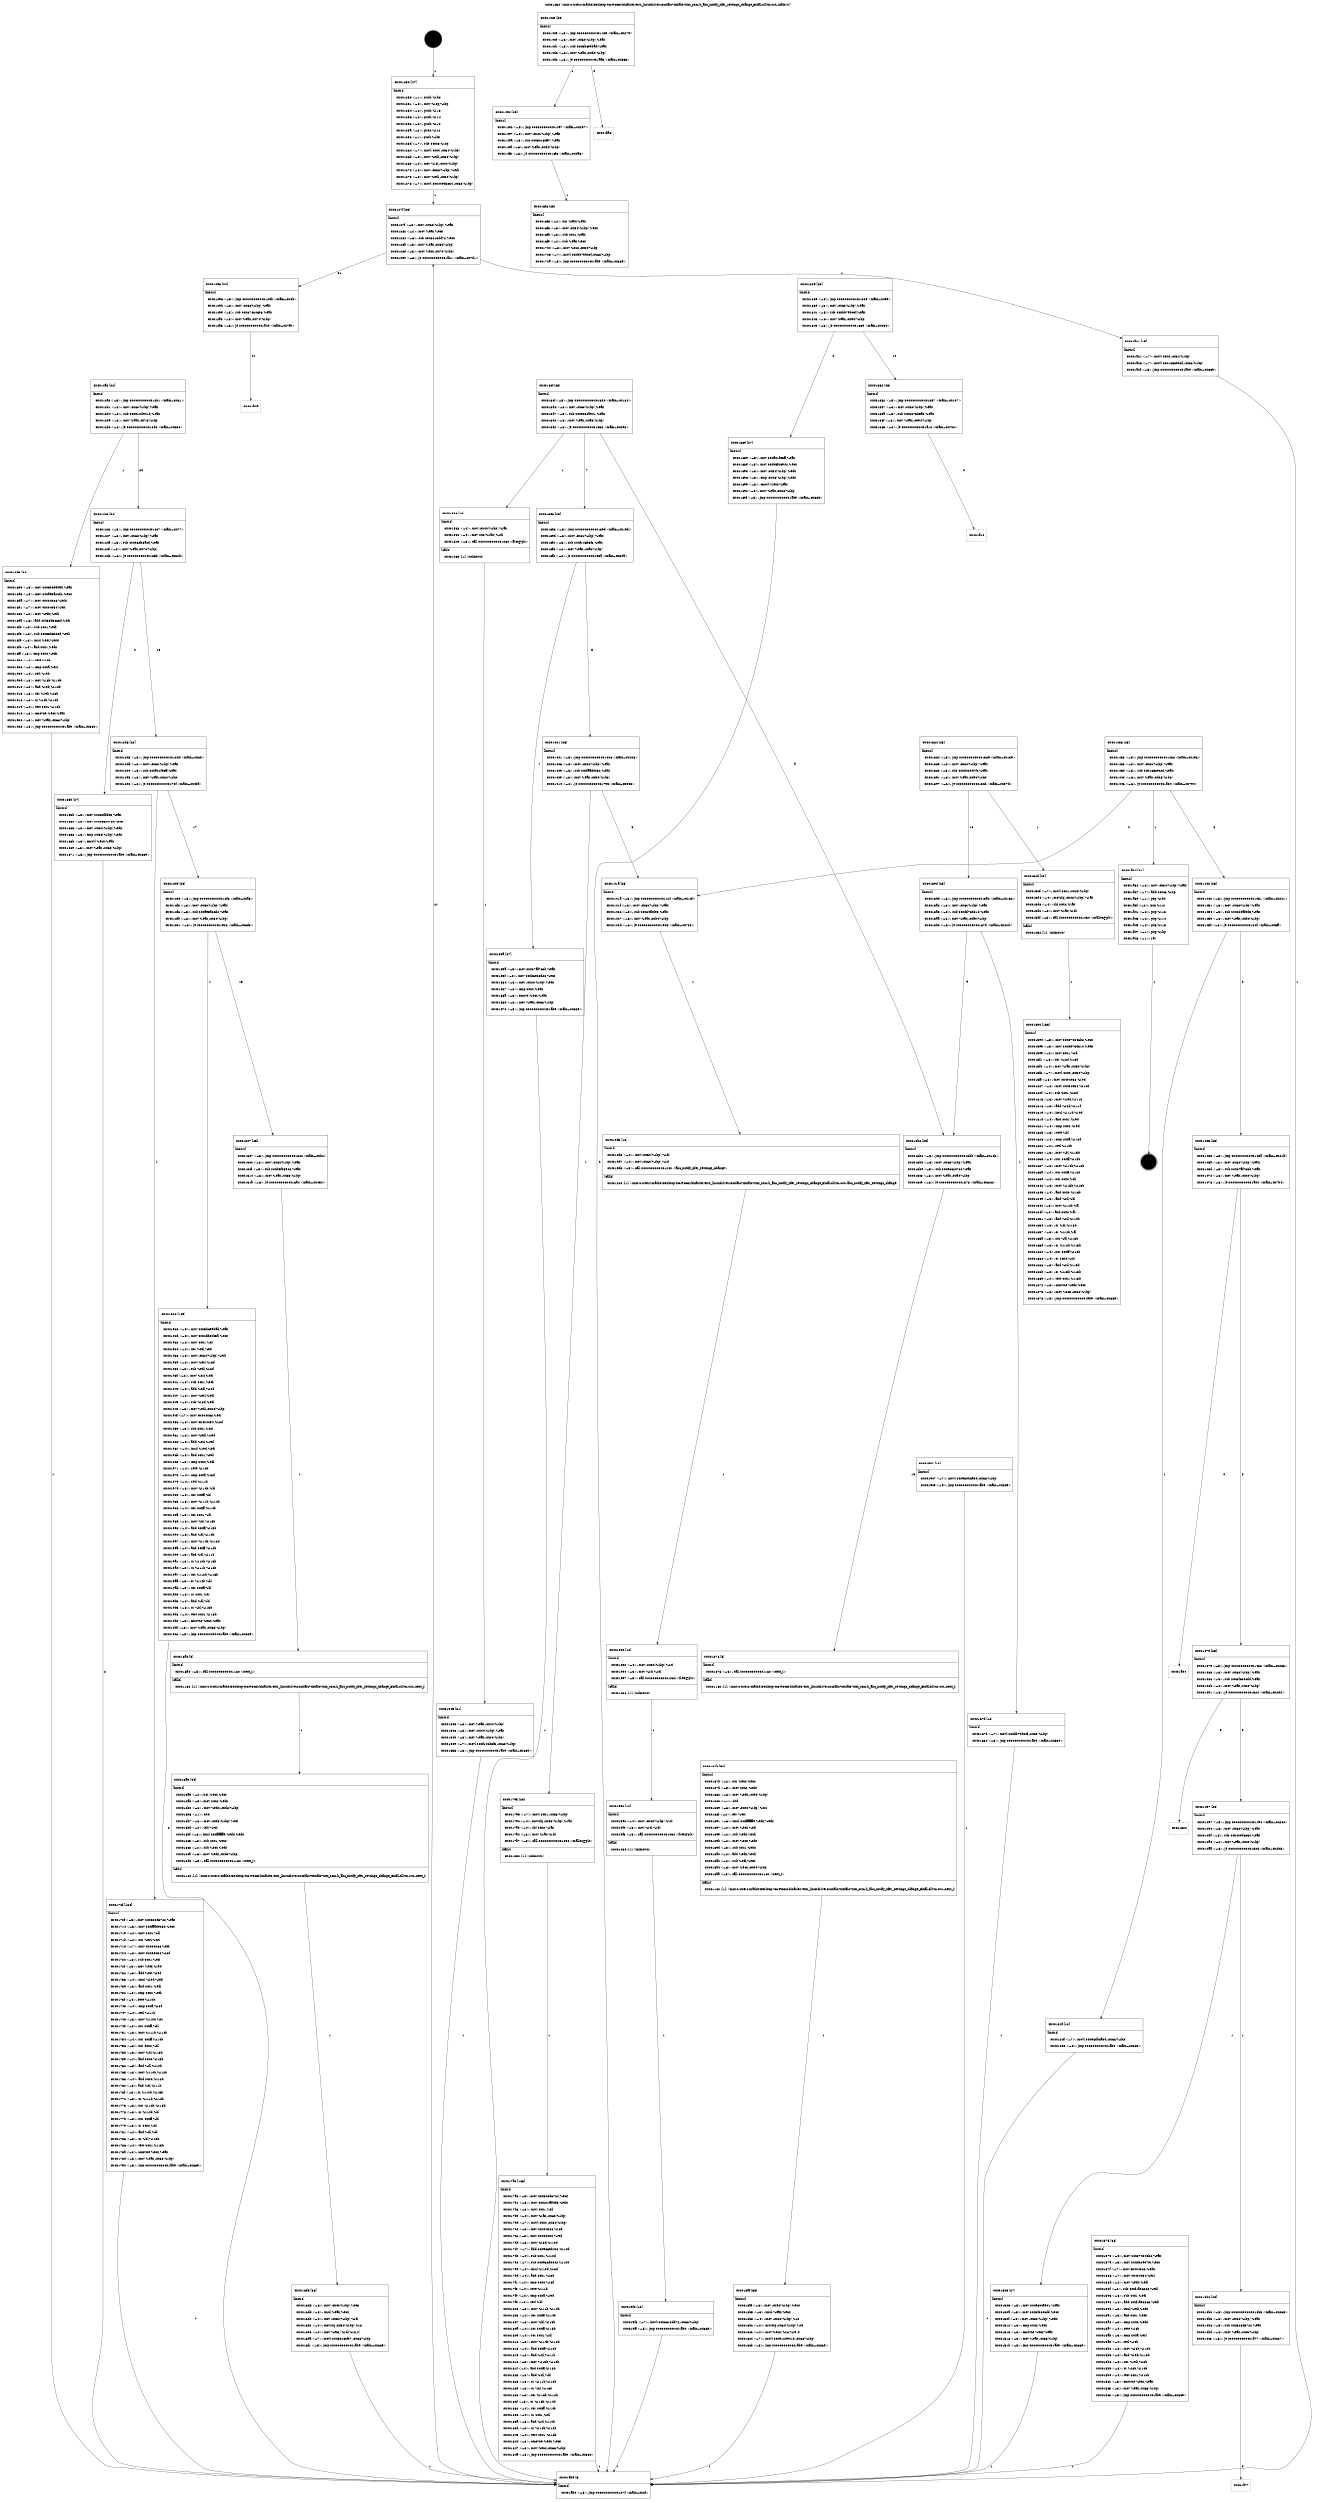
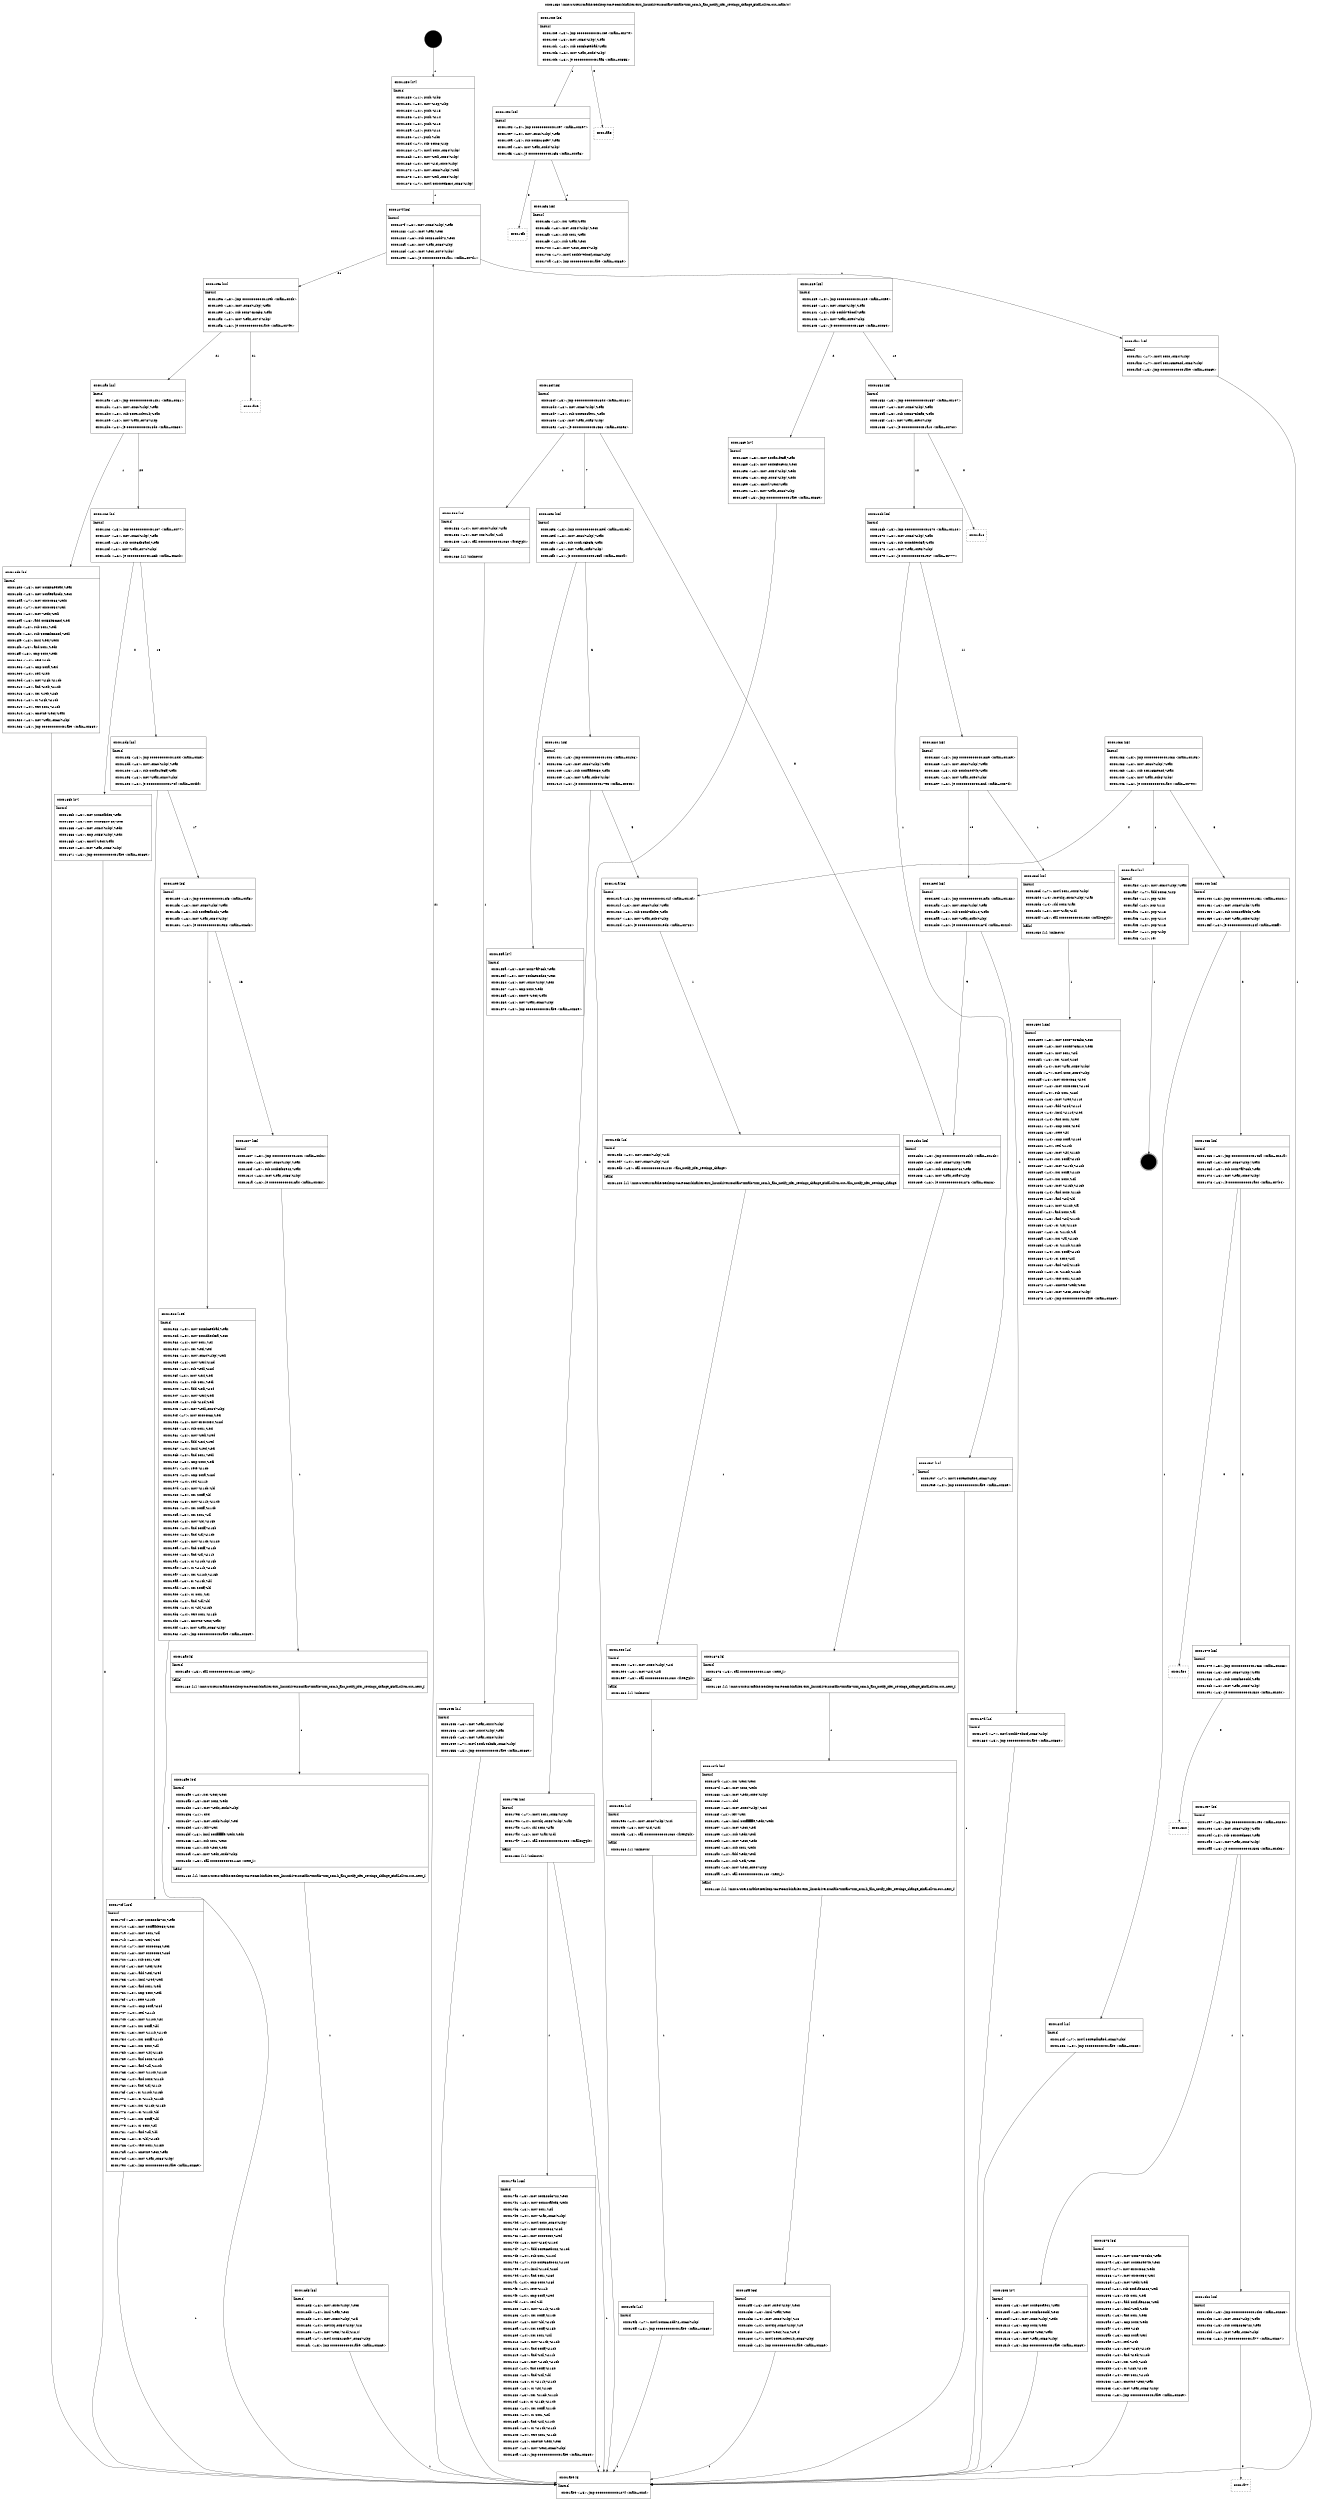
none -> (518, 234)
none -> (195, 355)
none -> (914, 535)
(913, 1475) -> (913, 1475)
none -> (829, 1726)
(1241, 1749) -> none
(503, 1759) -> (597, 2165)
